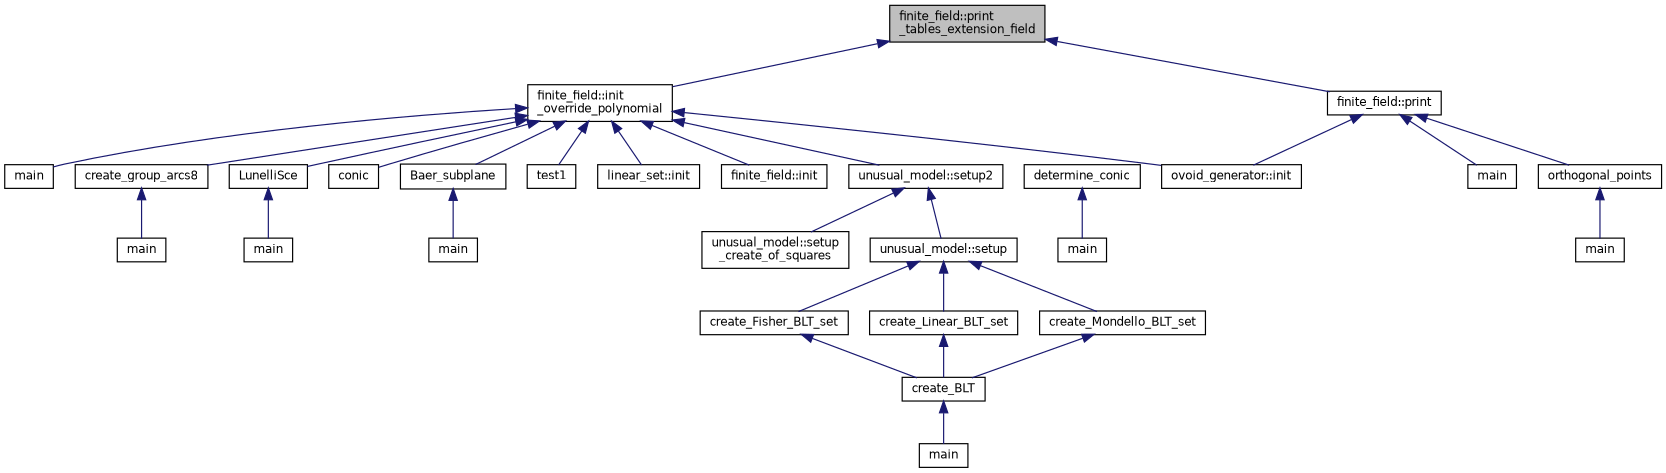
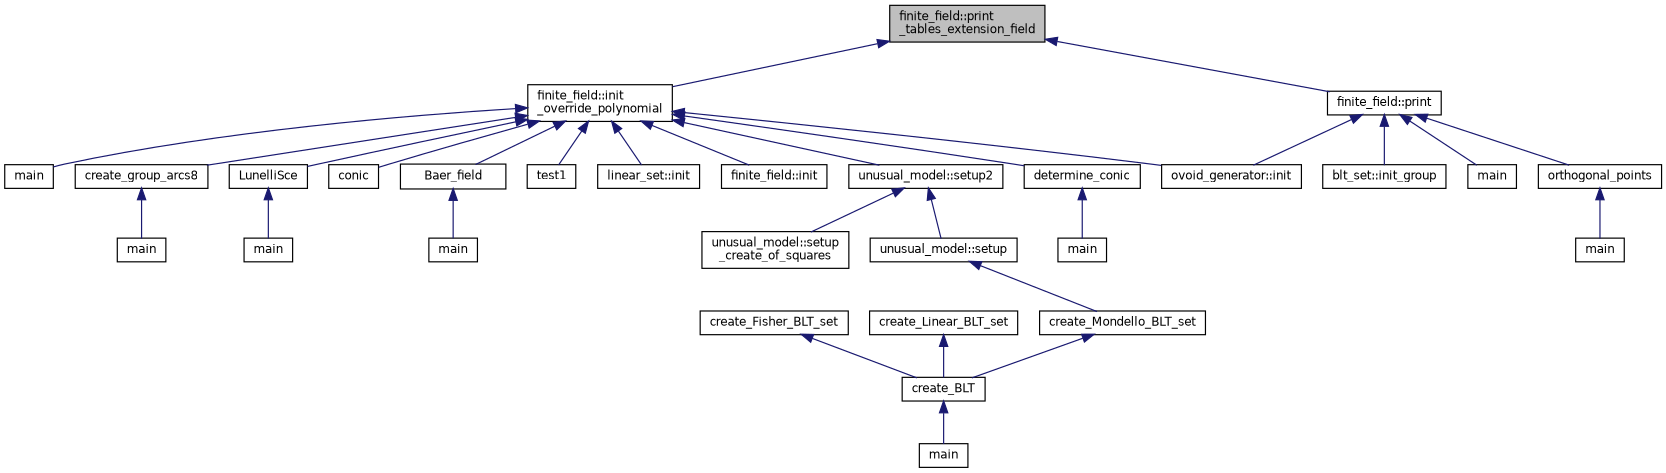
none -> (854, 140)
(453, 177) -> (453, 177)
none -> (1384, 177)
(853, 289) -> none
(944, 292) -> none
